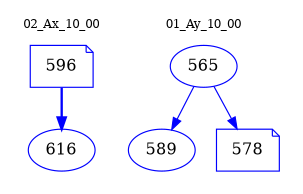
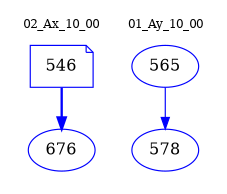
(62, 66) -> (62, 66)
(62, 150) -> (62, 150)
(162, 150) -> none
(248, 150) -> (165, 150)
